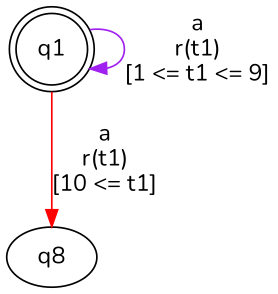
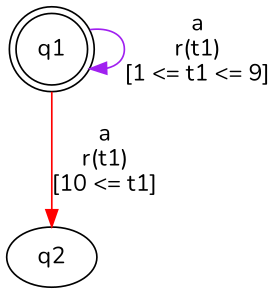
(52, 257) -> (52, 257)
